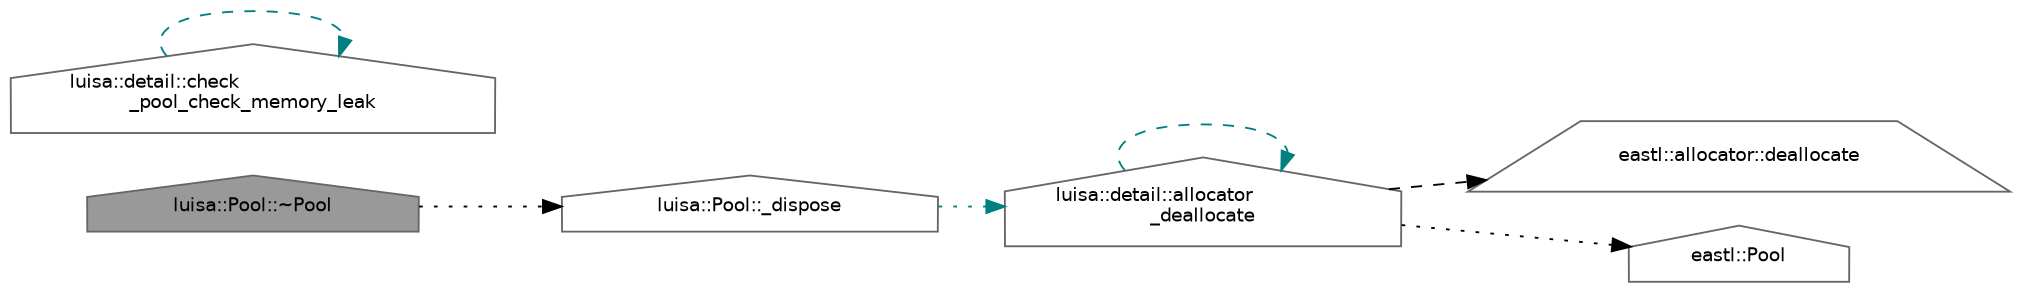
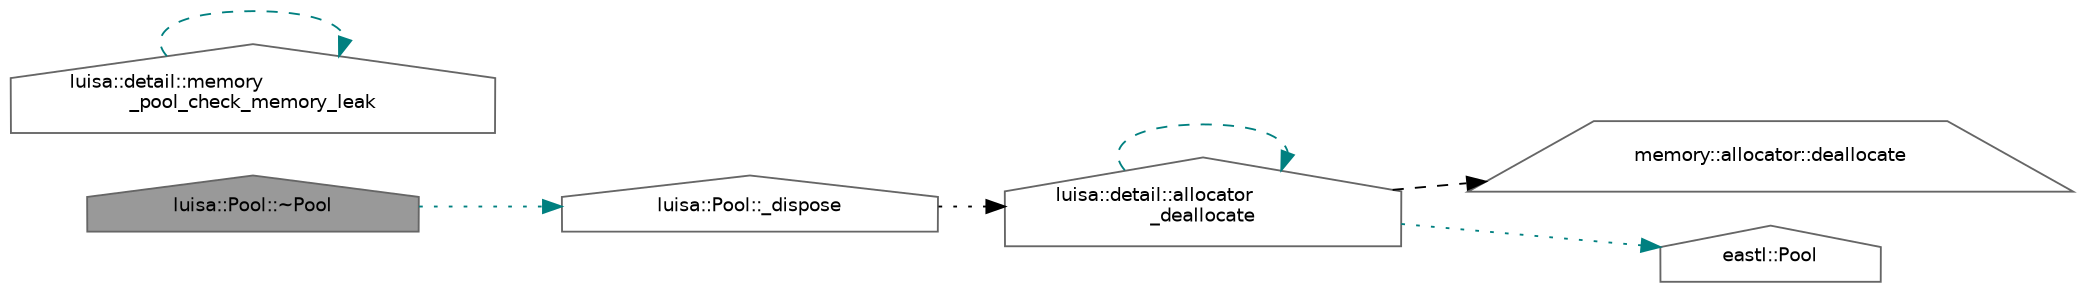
(253, 93) -> (253, 93)
(1739, 156) -> (1771, 156)
(481, 207) -> (481, 207)
(962, 207) -> (962, 207)
(1507, 235) -> (1521, 235)
